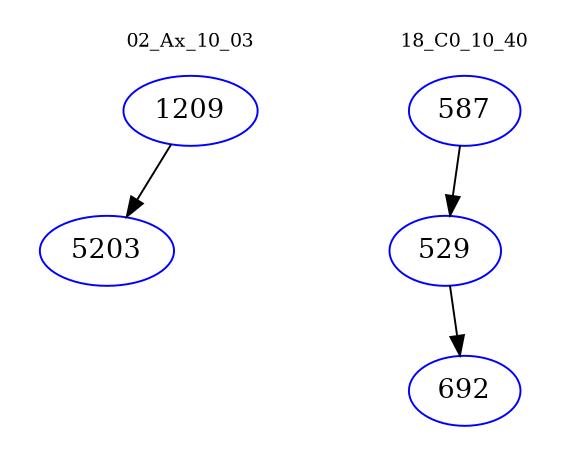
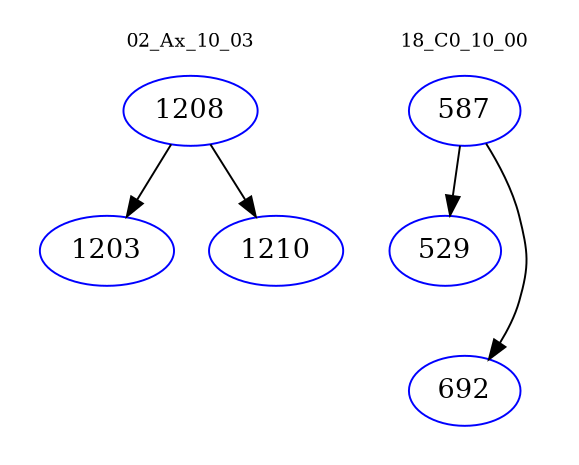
(465, 42) -> (465, 42)
(191, 111) -> (191, 111)
(107, 251) -> (107, 251)
none -> (276, 251)
(454, 311) -> (525, 242)
